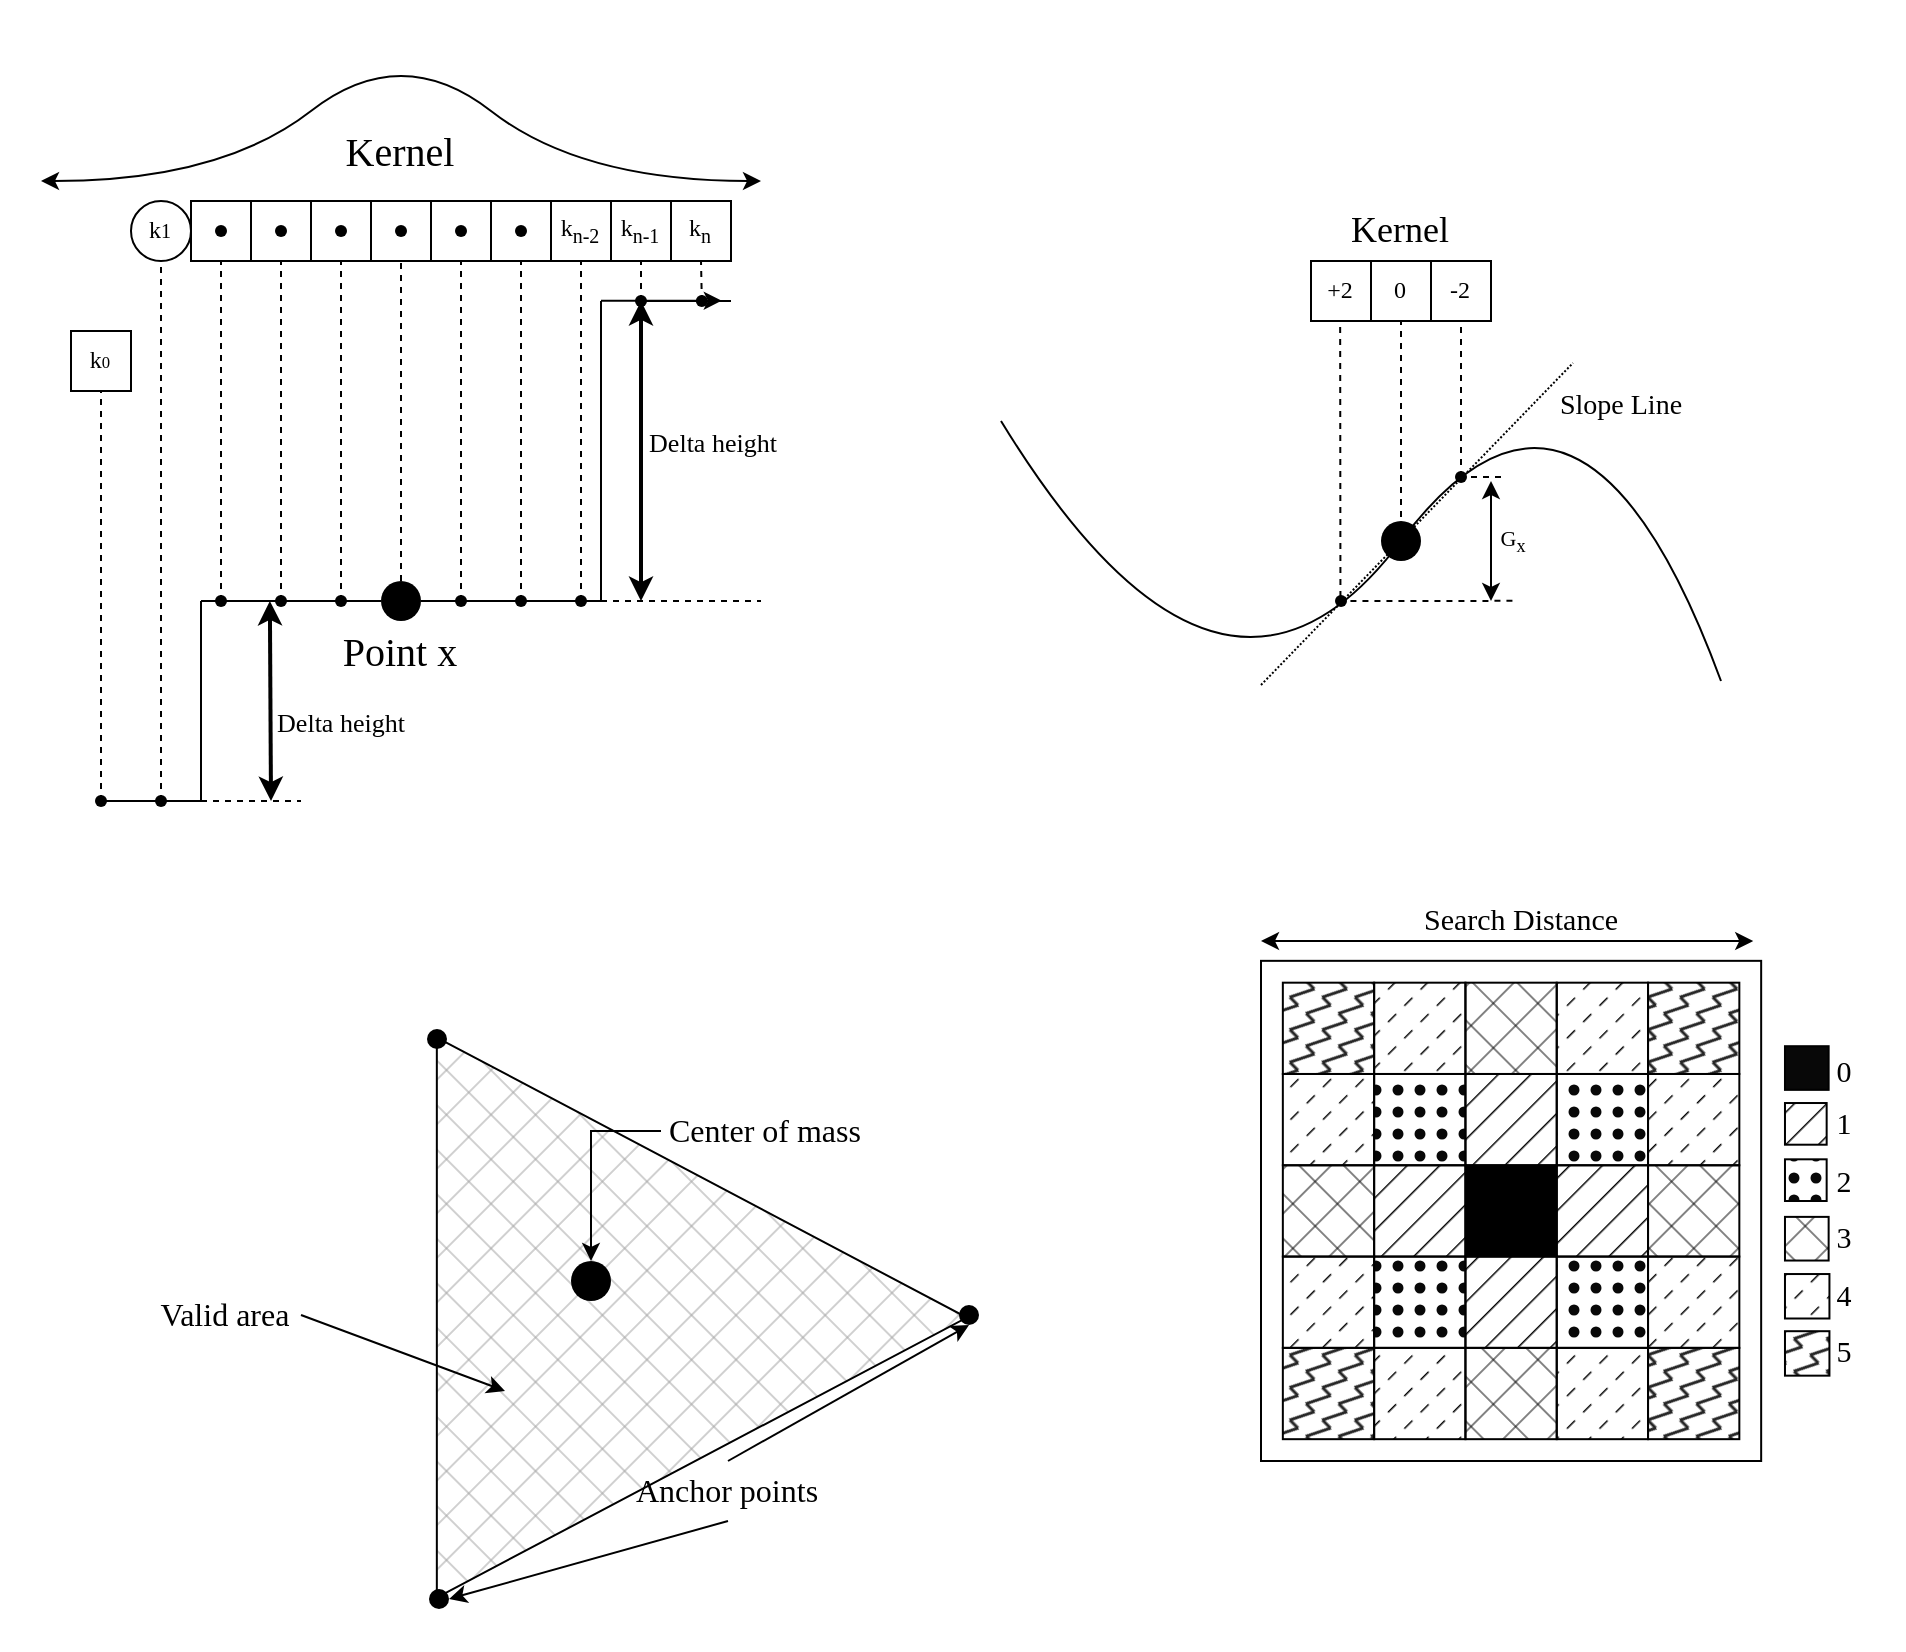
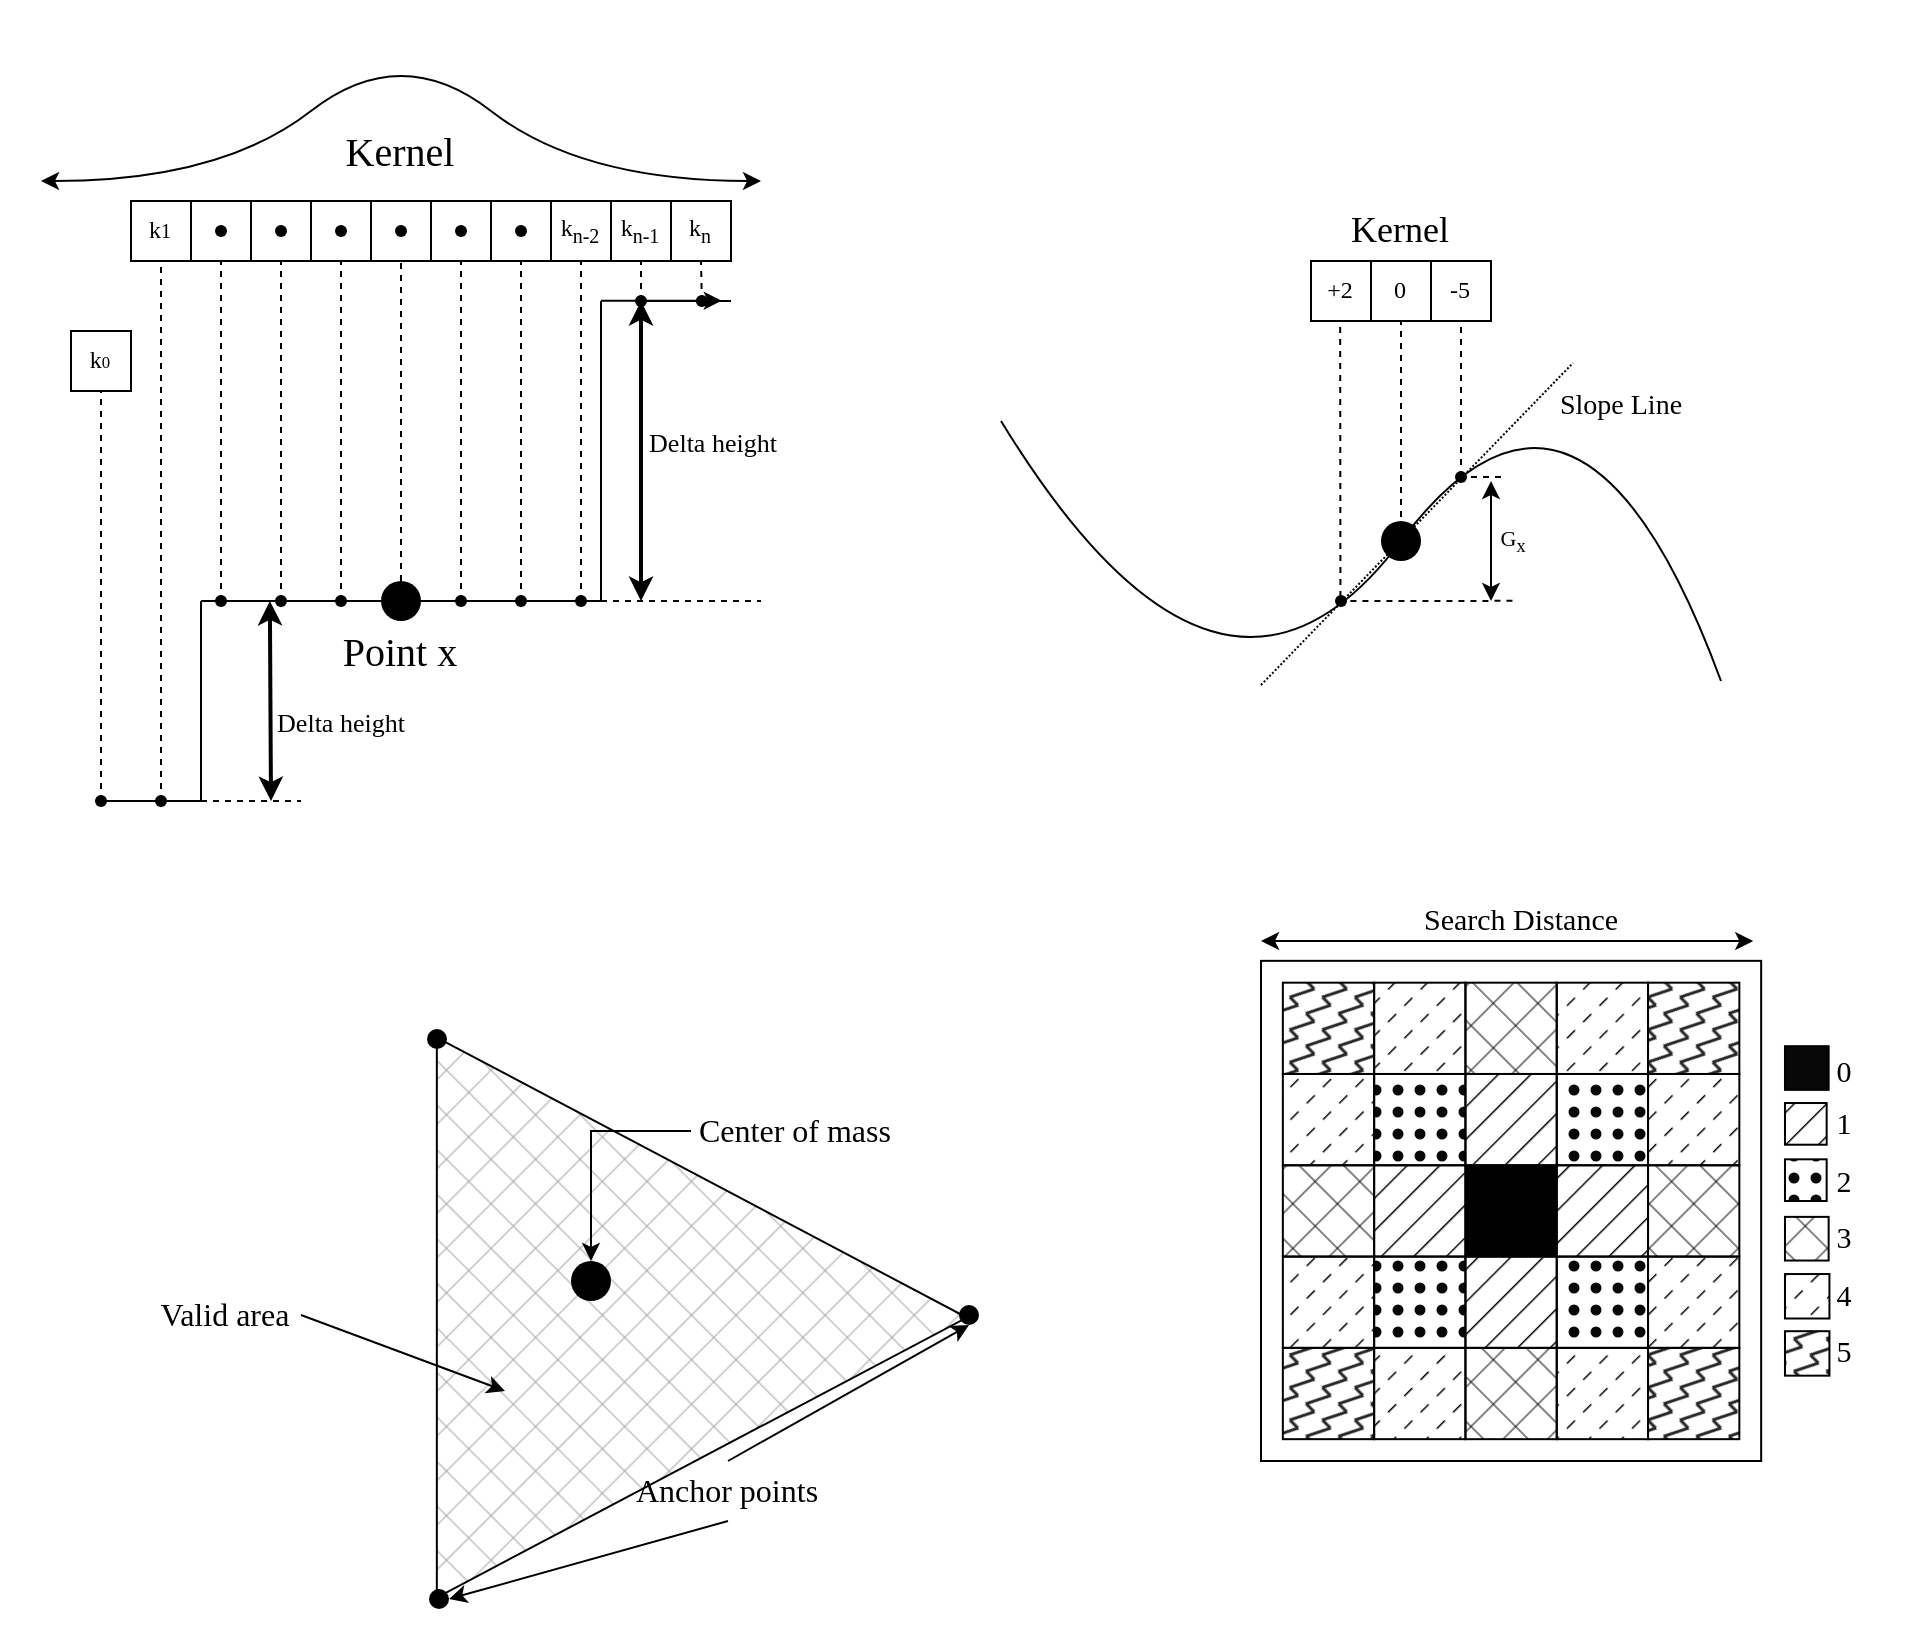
(161, 231) -> (161, 231)
(1461, 291) -> (1461, 291)
(766, 1131) -> (796, 1131)
